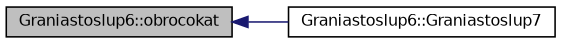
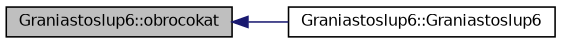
(422, 22) -> (422, 22)
